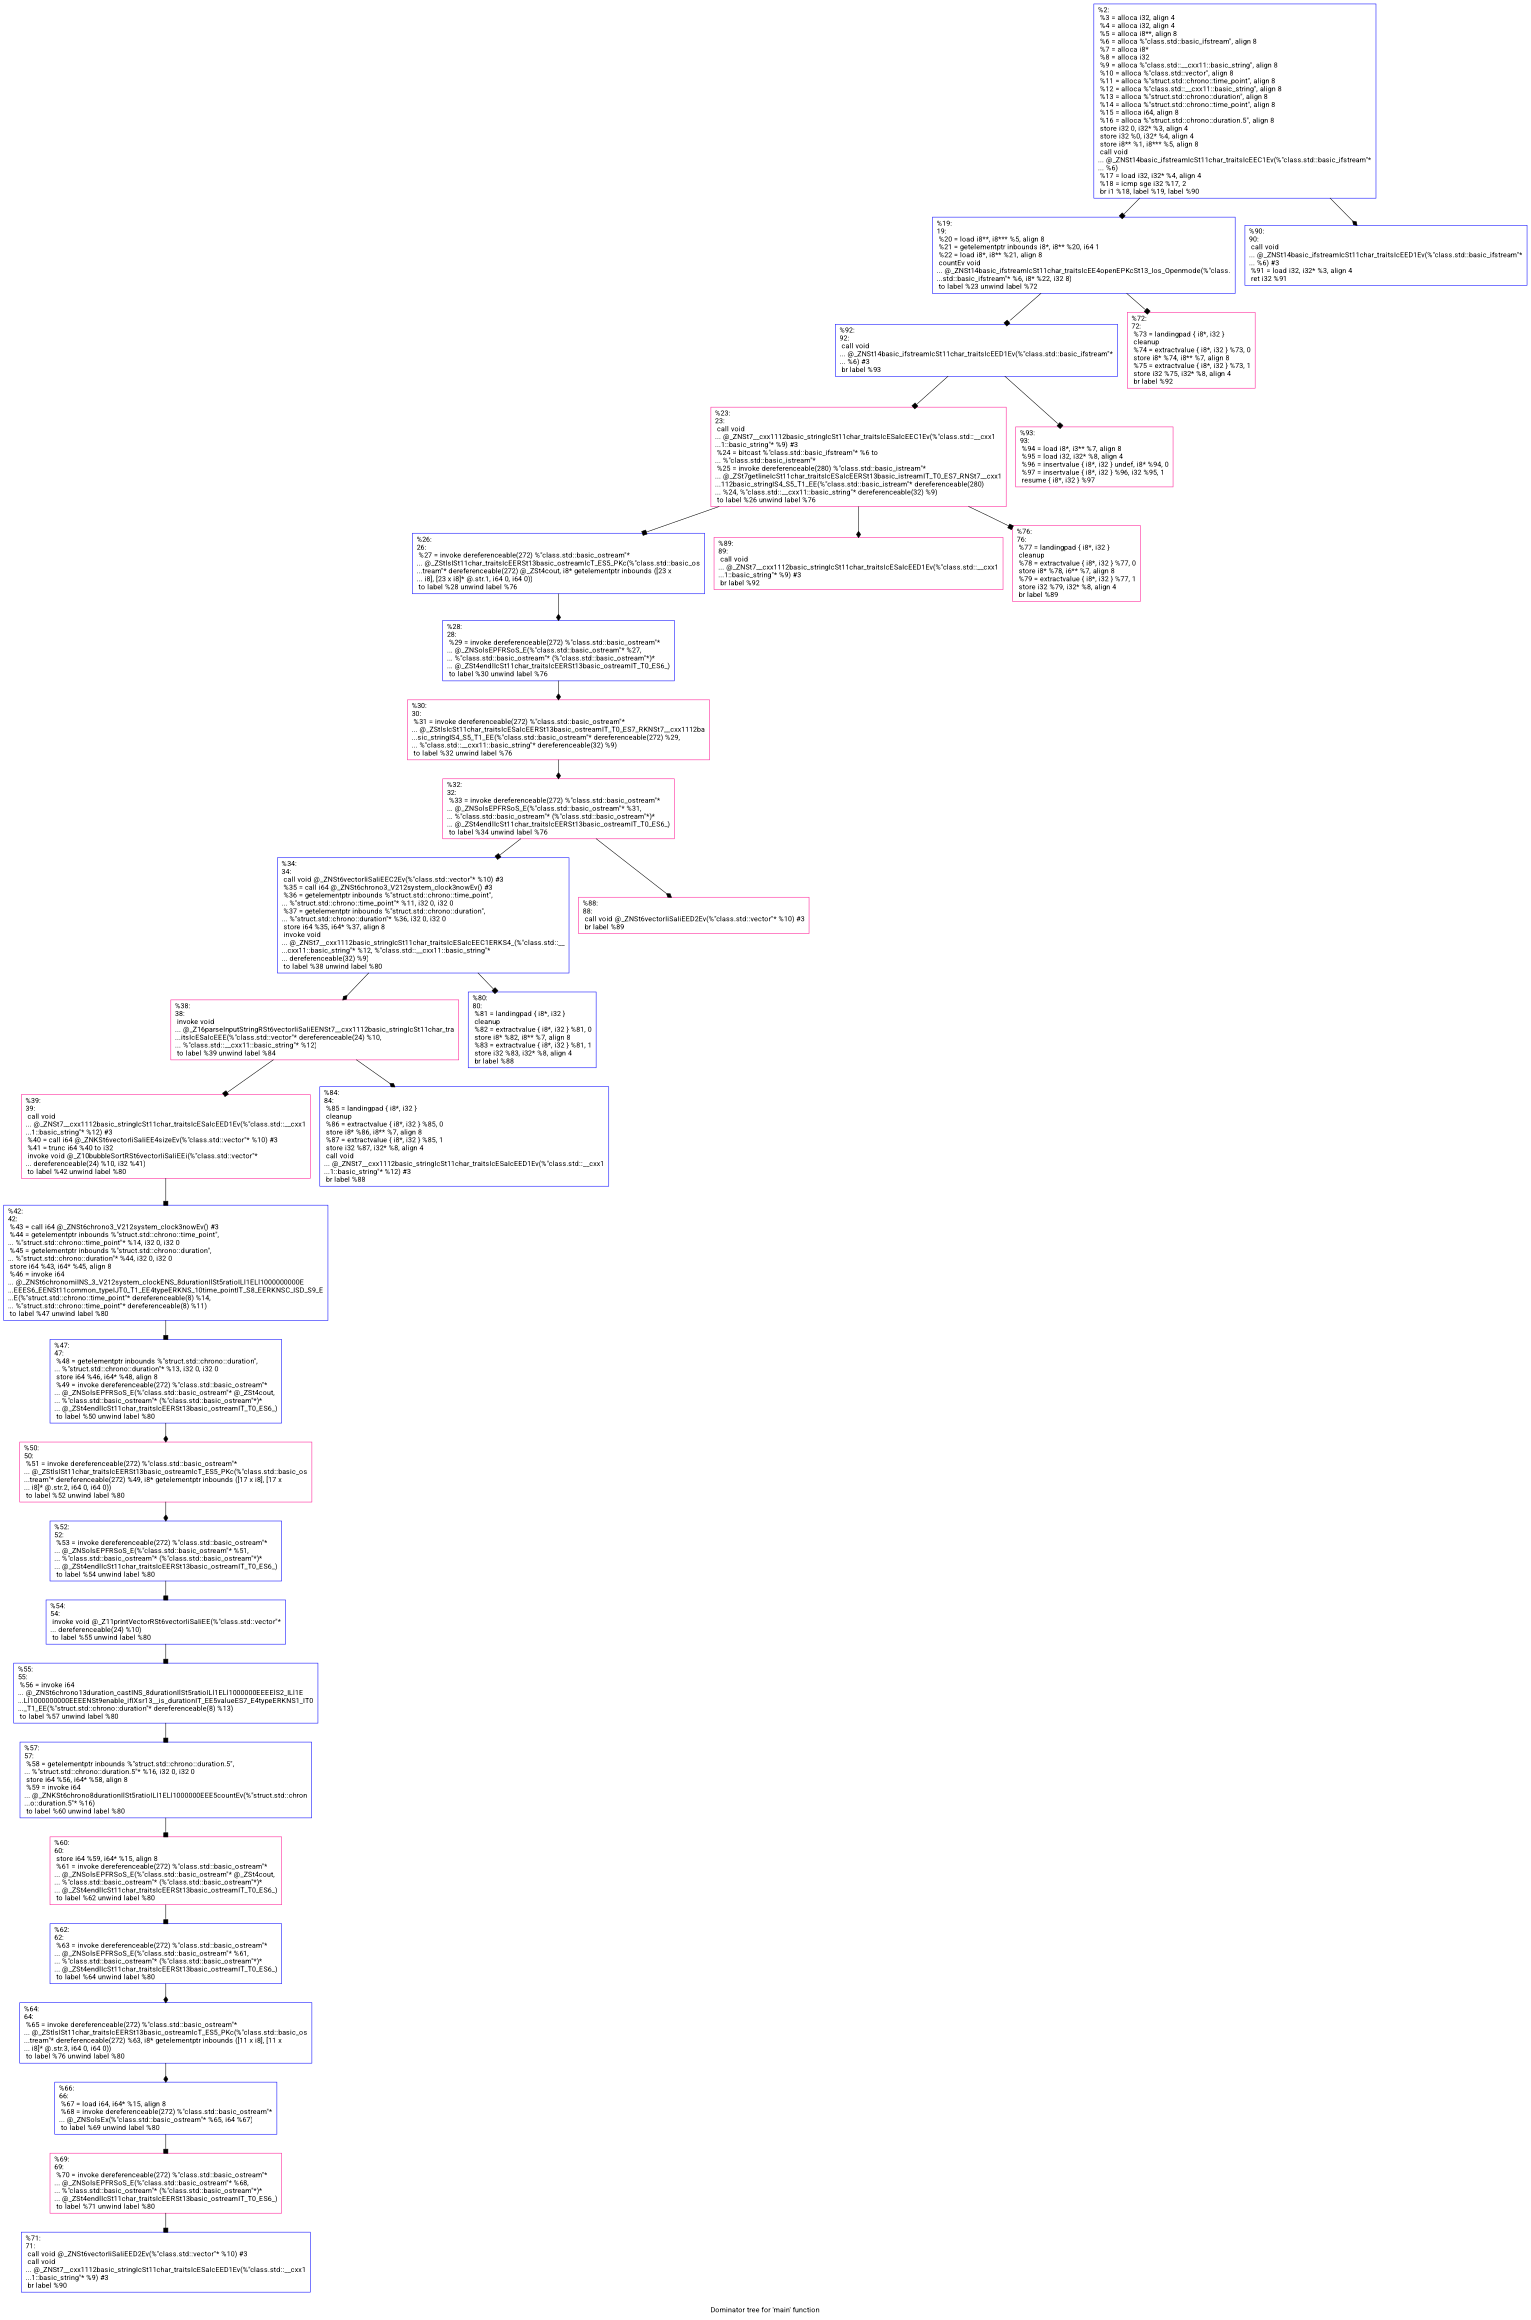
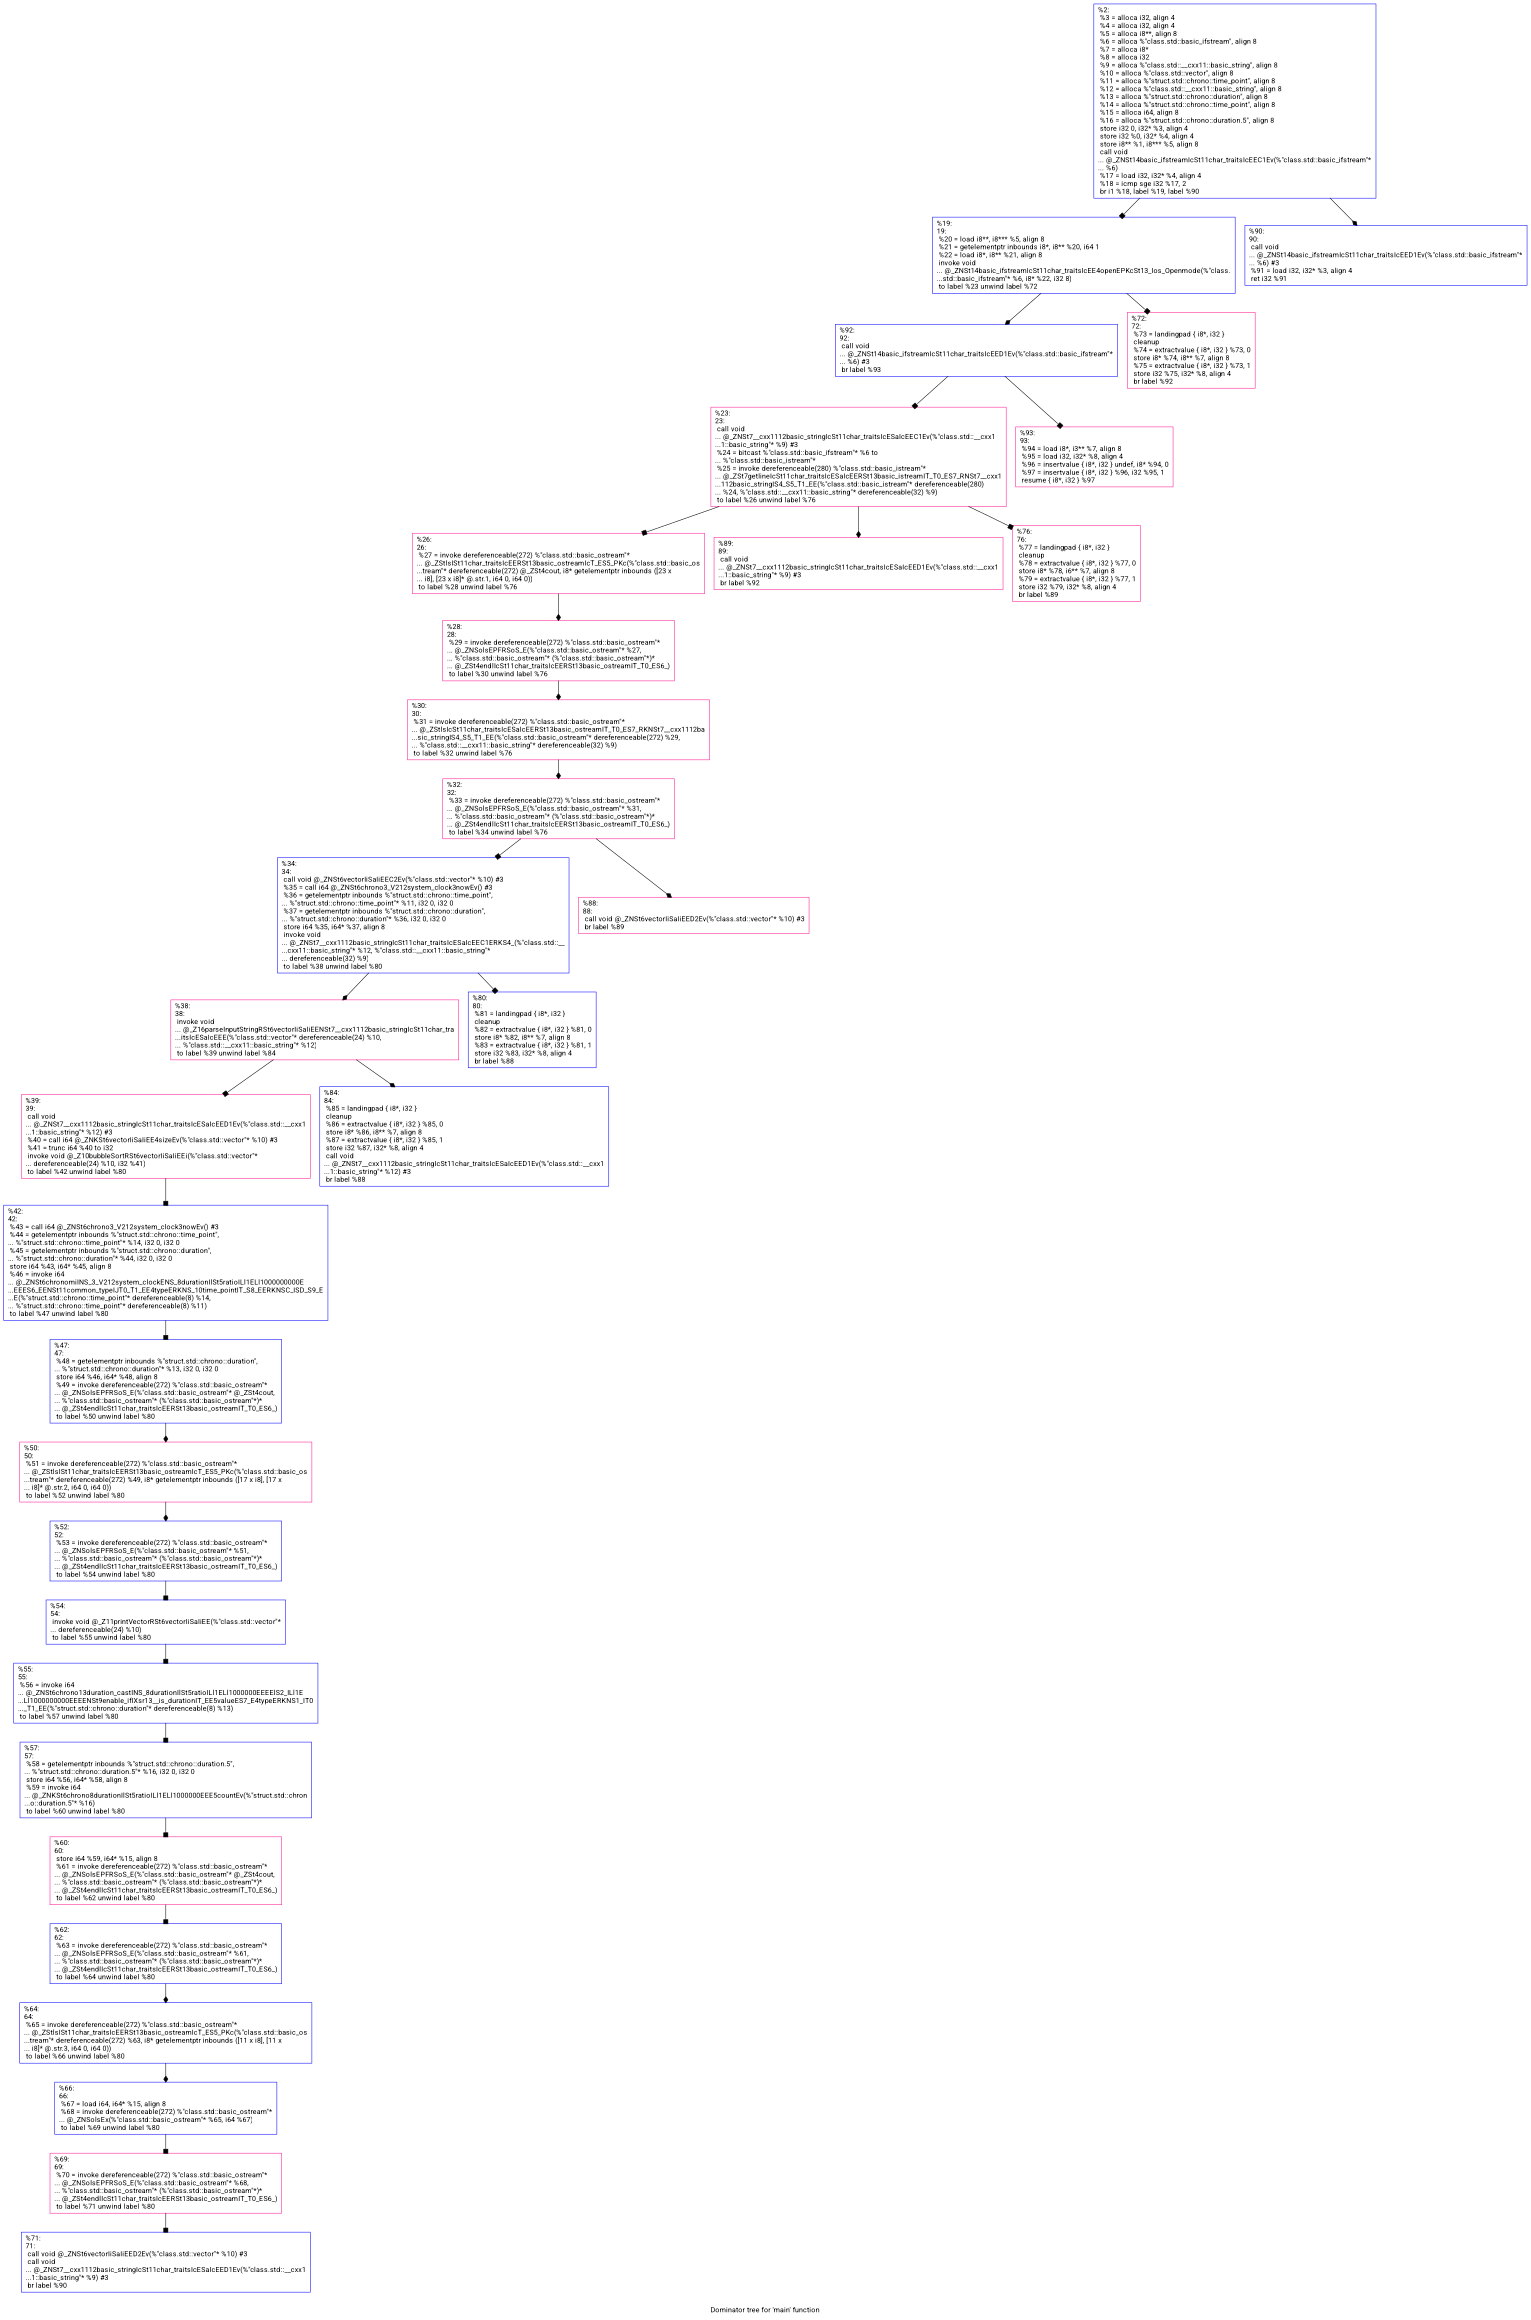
(959, 263) -> (957, 263)
(1026, 307) -> (1026, 307)
(558, 563) -> (558, 563)
(558, 651) -> (558, 651)
(74, 2056) -> (74, 2056)
